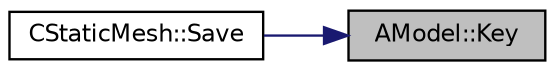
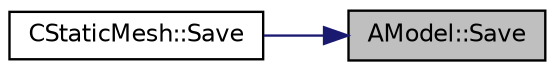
(447, 36) -> (447, 36)
